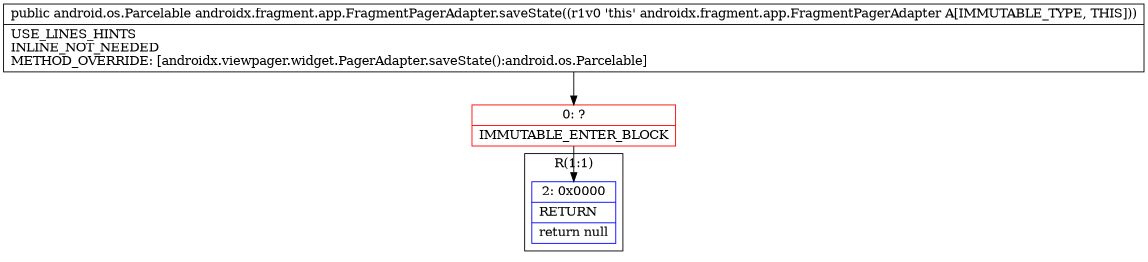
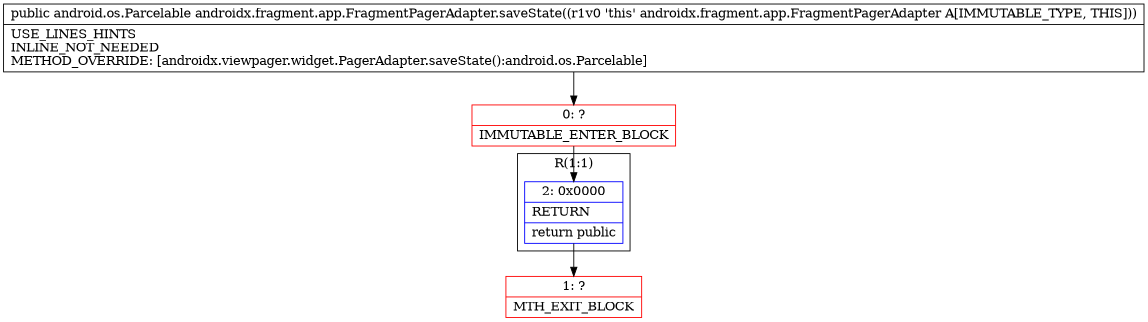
(574, 233) -> (574, 233)
none -> (574, 297)
